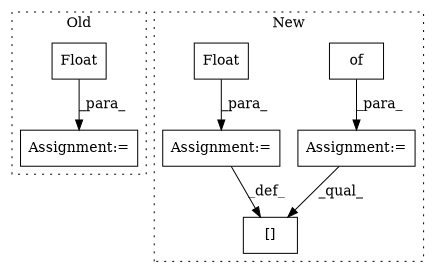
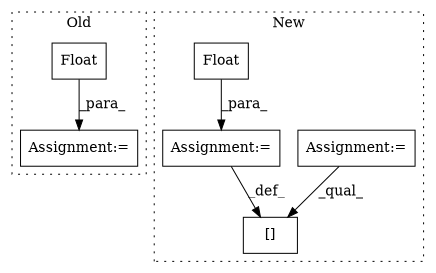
(356, 61) -> none
